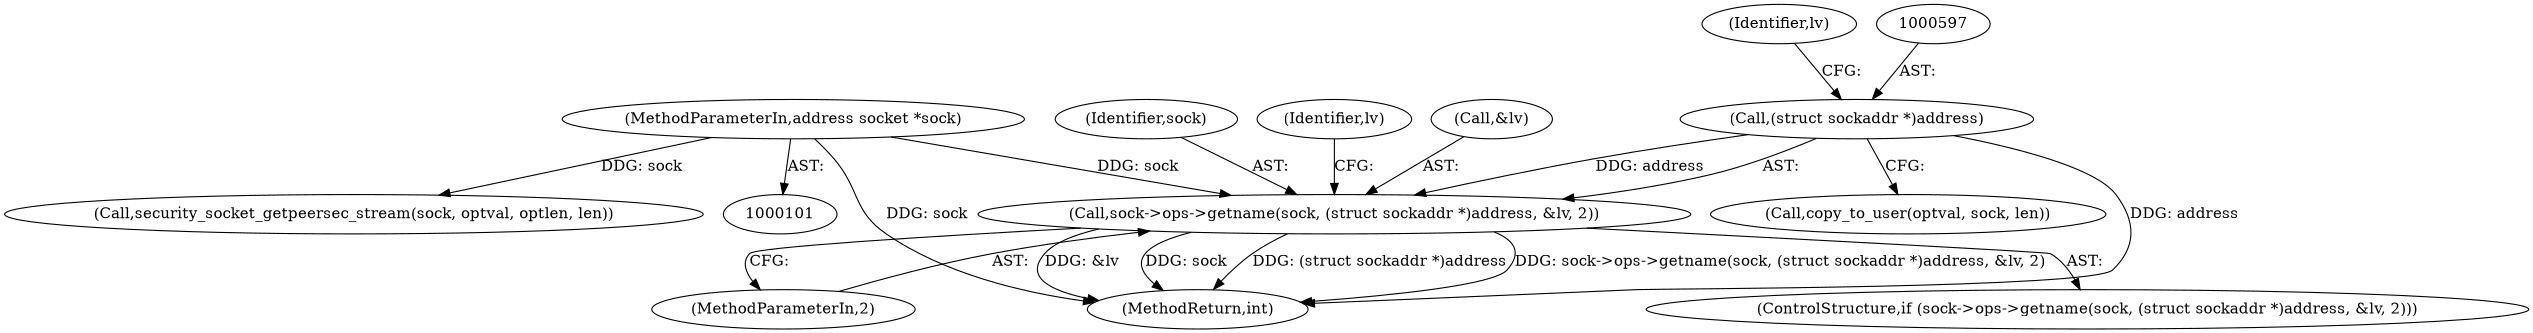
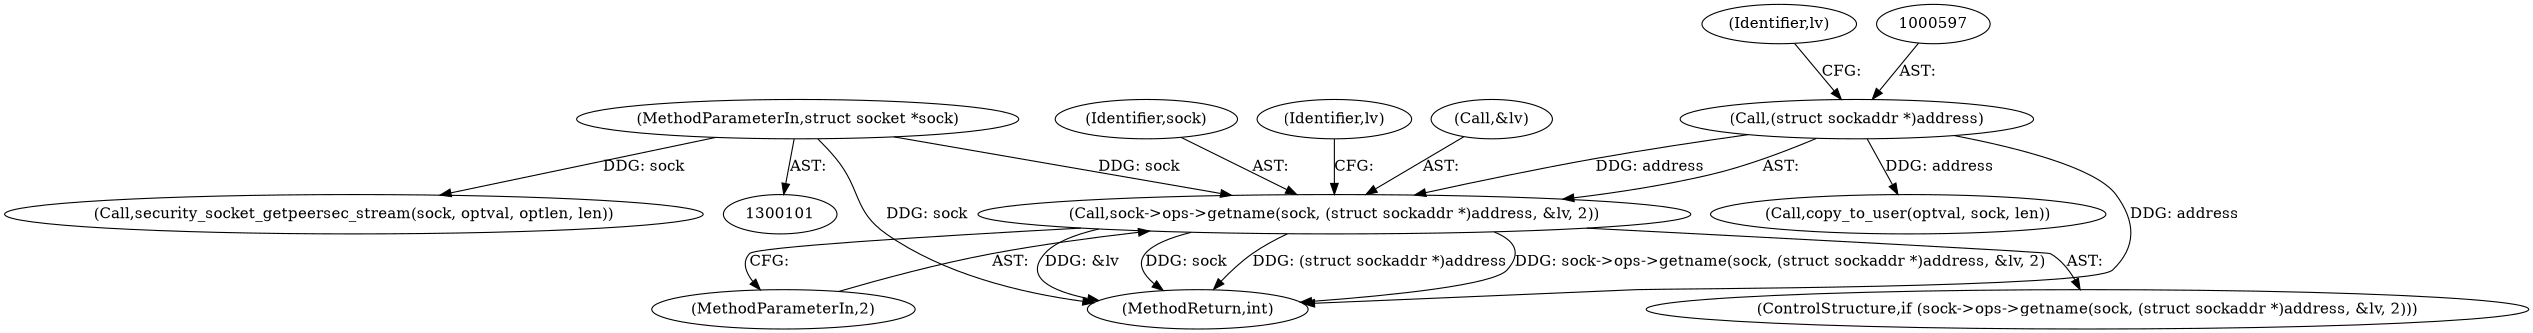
(793, 119) -> (798, 119)
(1908, 167) -> (1940, 167)
(780, 214) -> (780, 214)
